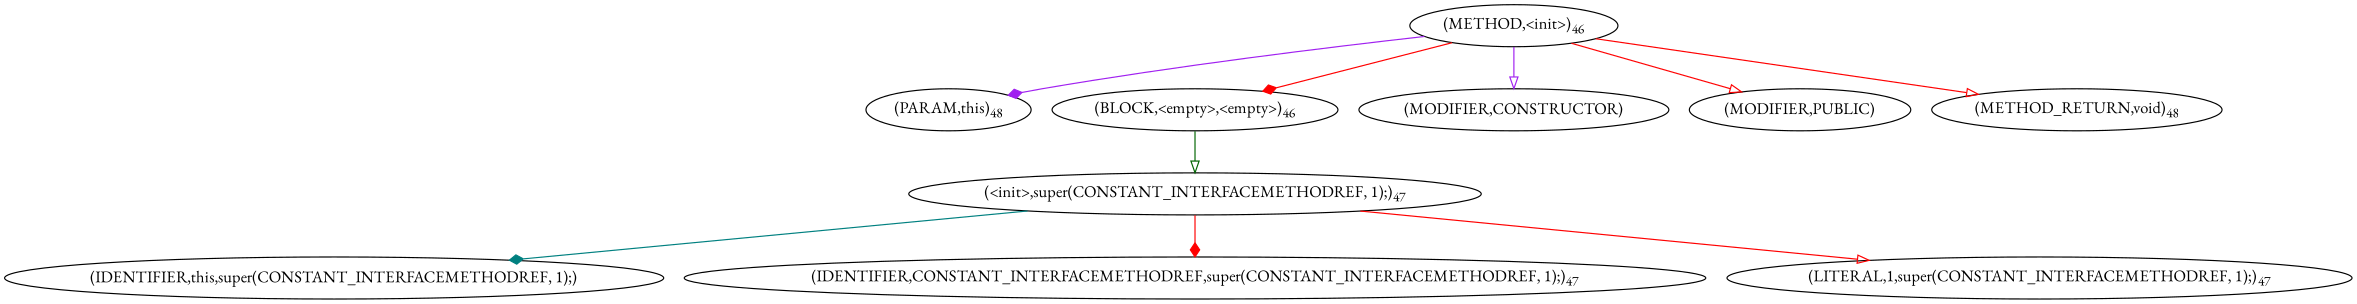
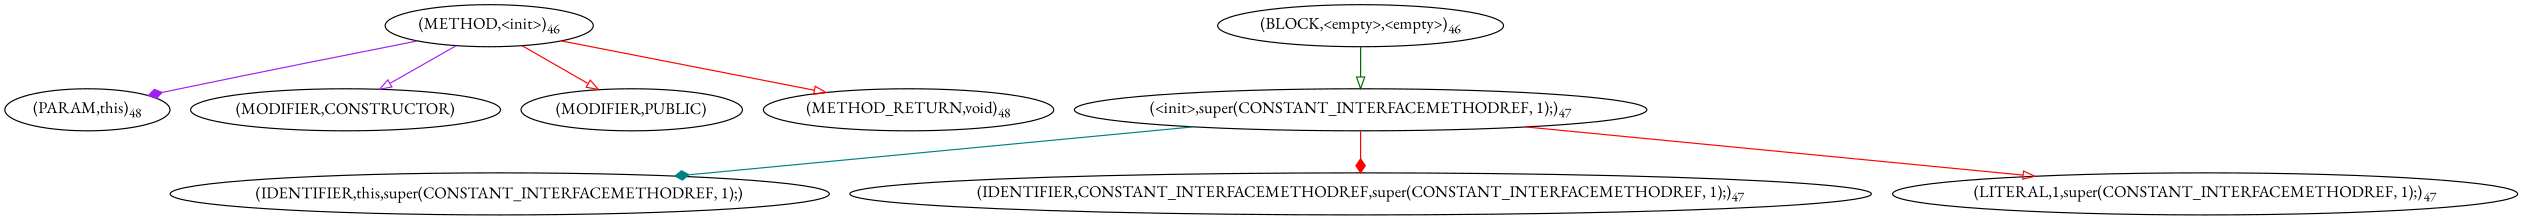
(1364, 65) -> none
